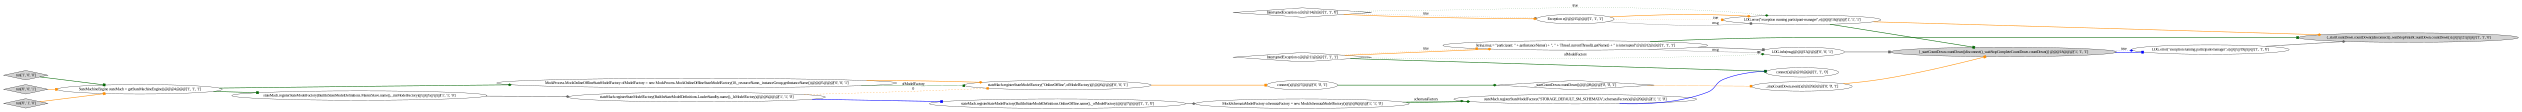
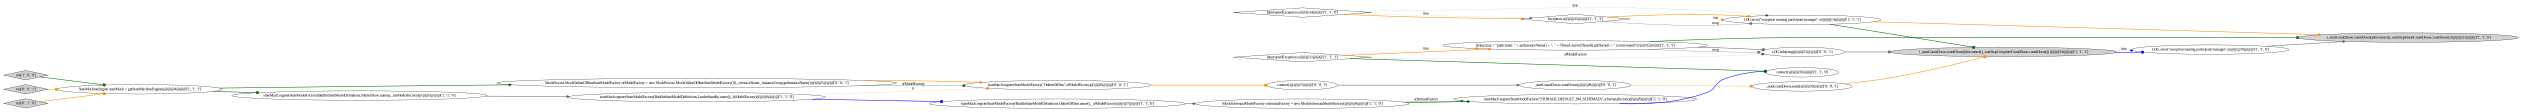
(1575, 19) -> (1575, 19)
(1415, 85) -> (1427, 85)
(1575, 85) -> (1575, 85)
